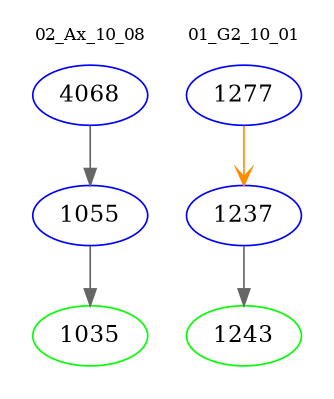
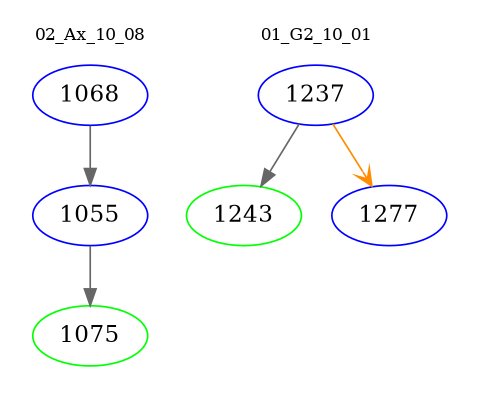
(90, 95) -> (90, 95)
(244, 147) -> (348, 148)
(90, 336) -> (90, 336)
